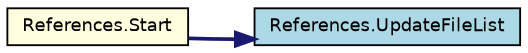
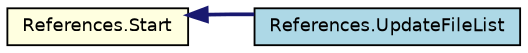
(212, 39) -> (231, 14)
